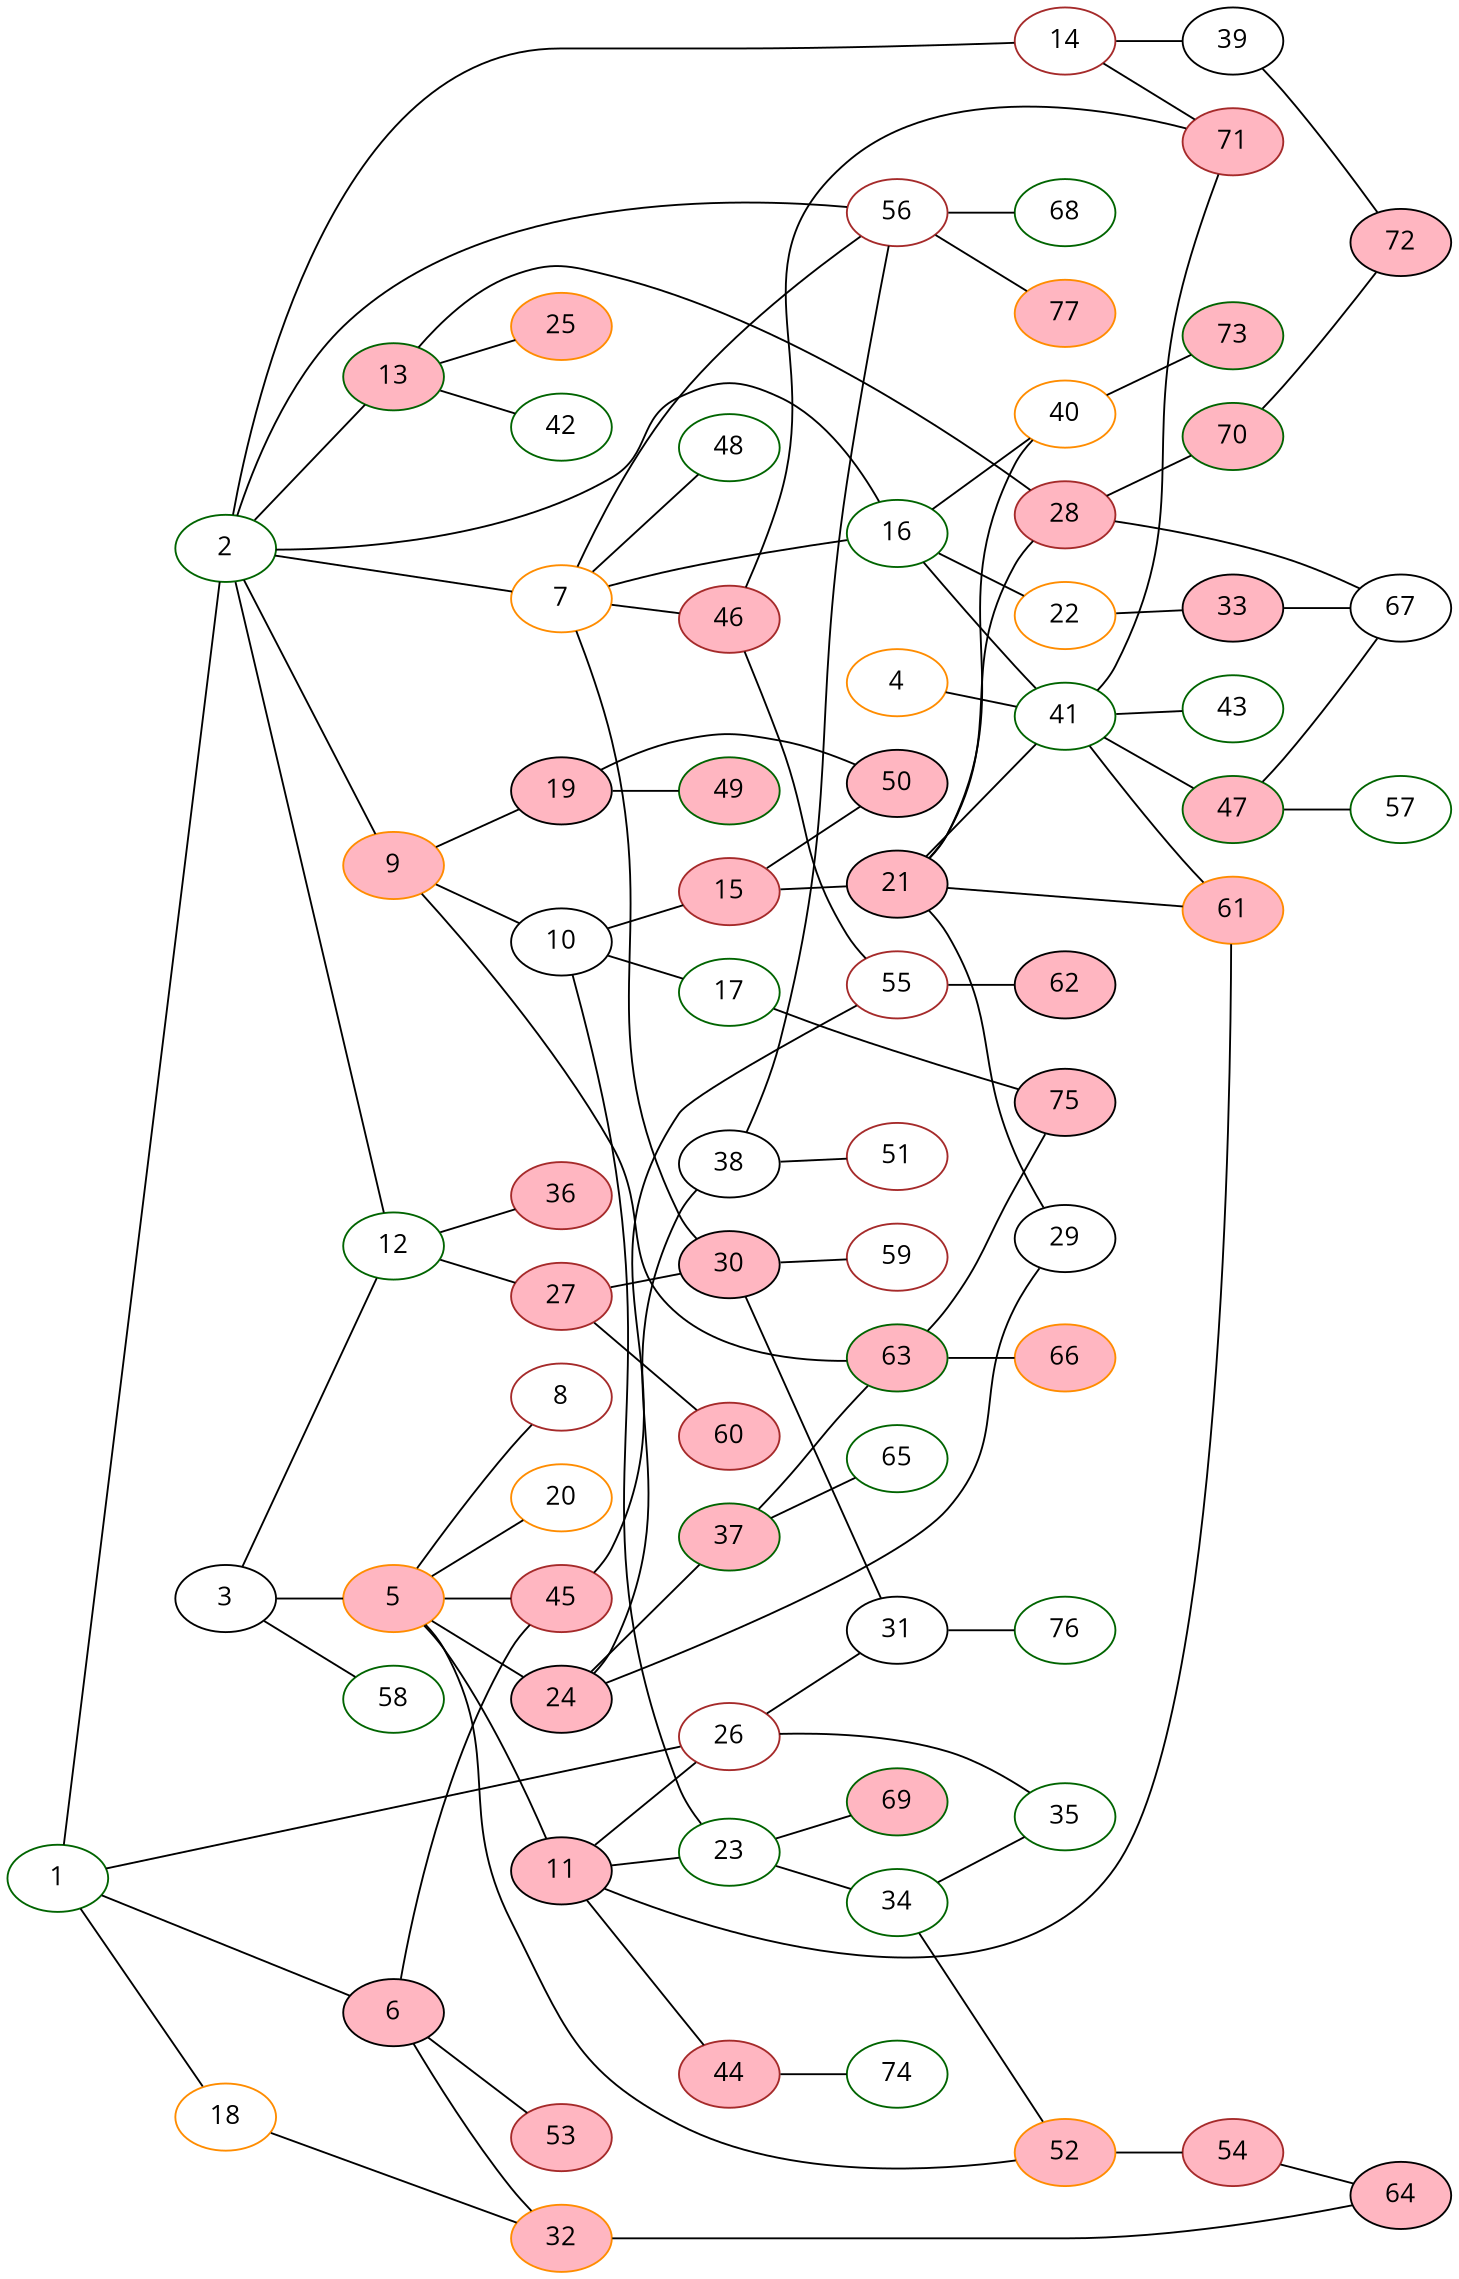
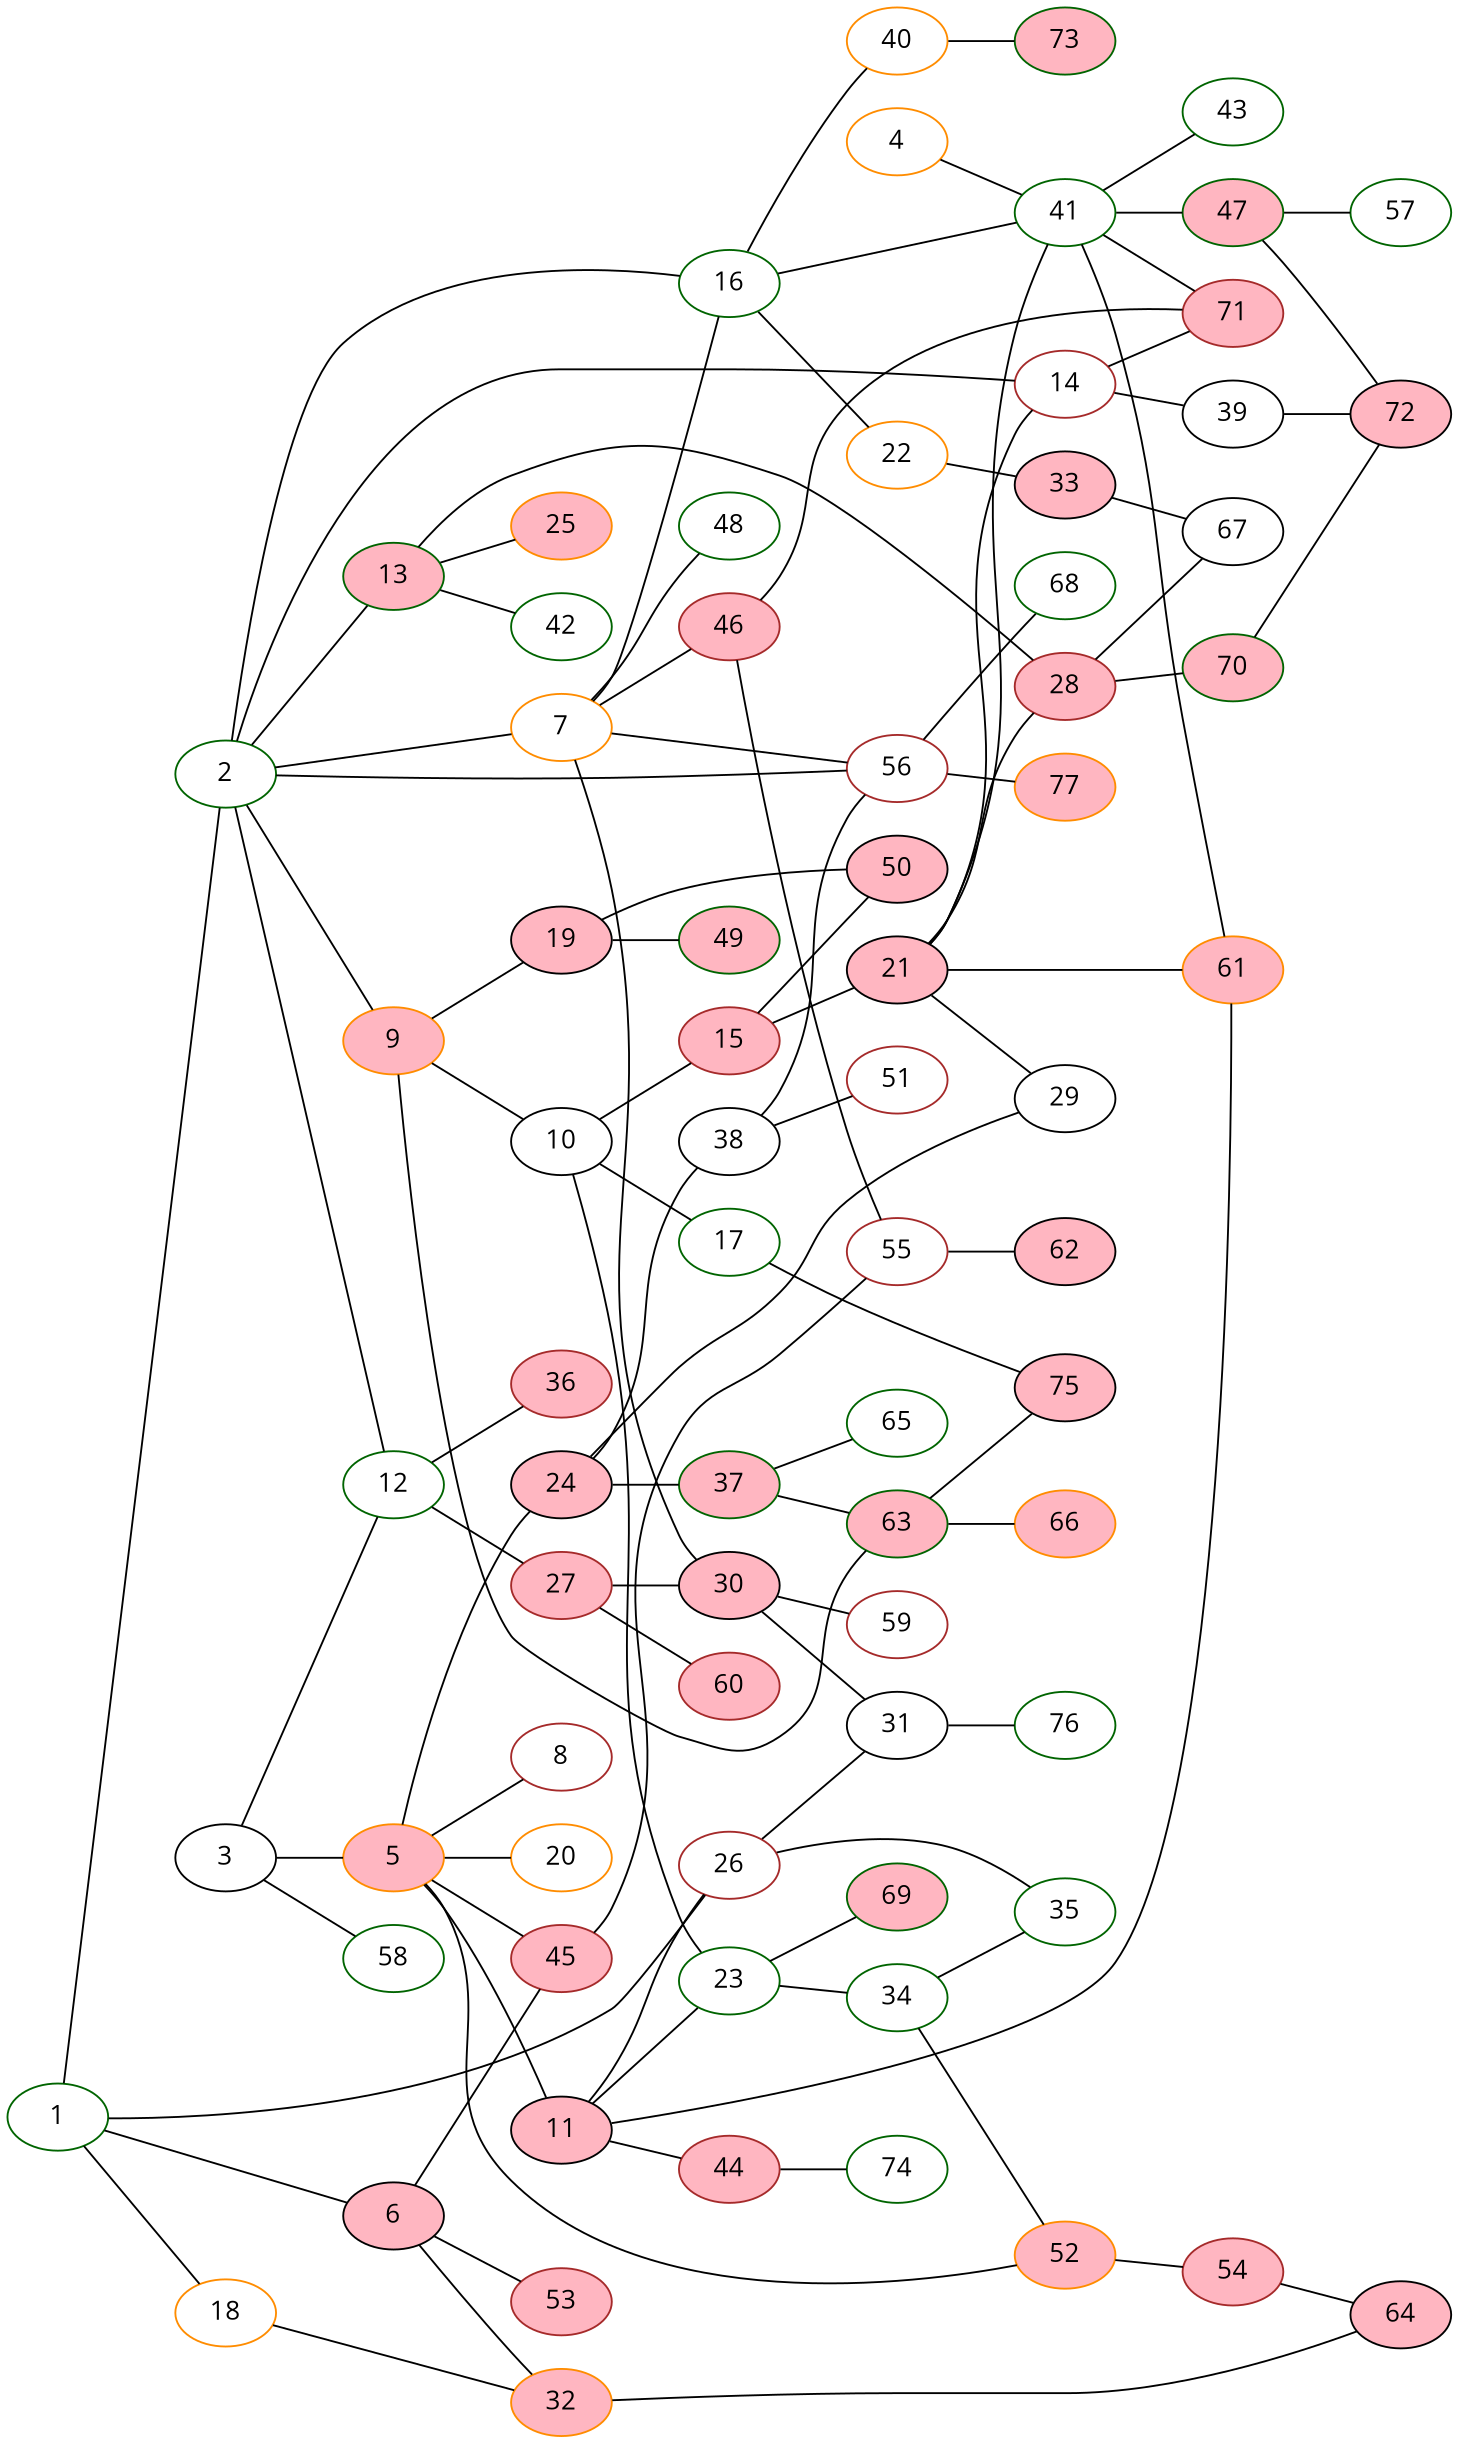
(980, 605) -> (982, 691)
(1322, 712) -> (1322, 310)
